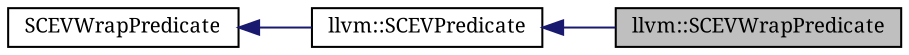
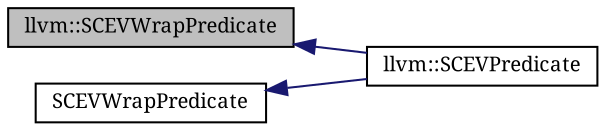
(589, 28) -> (341, 50)
